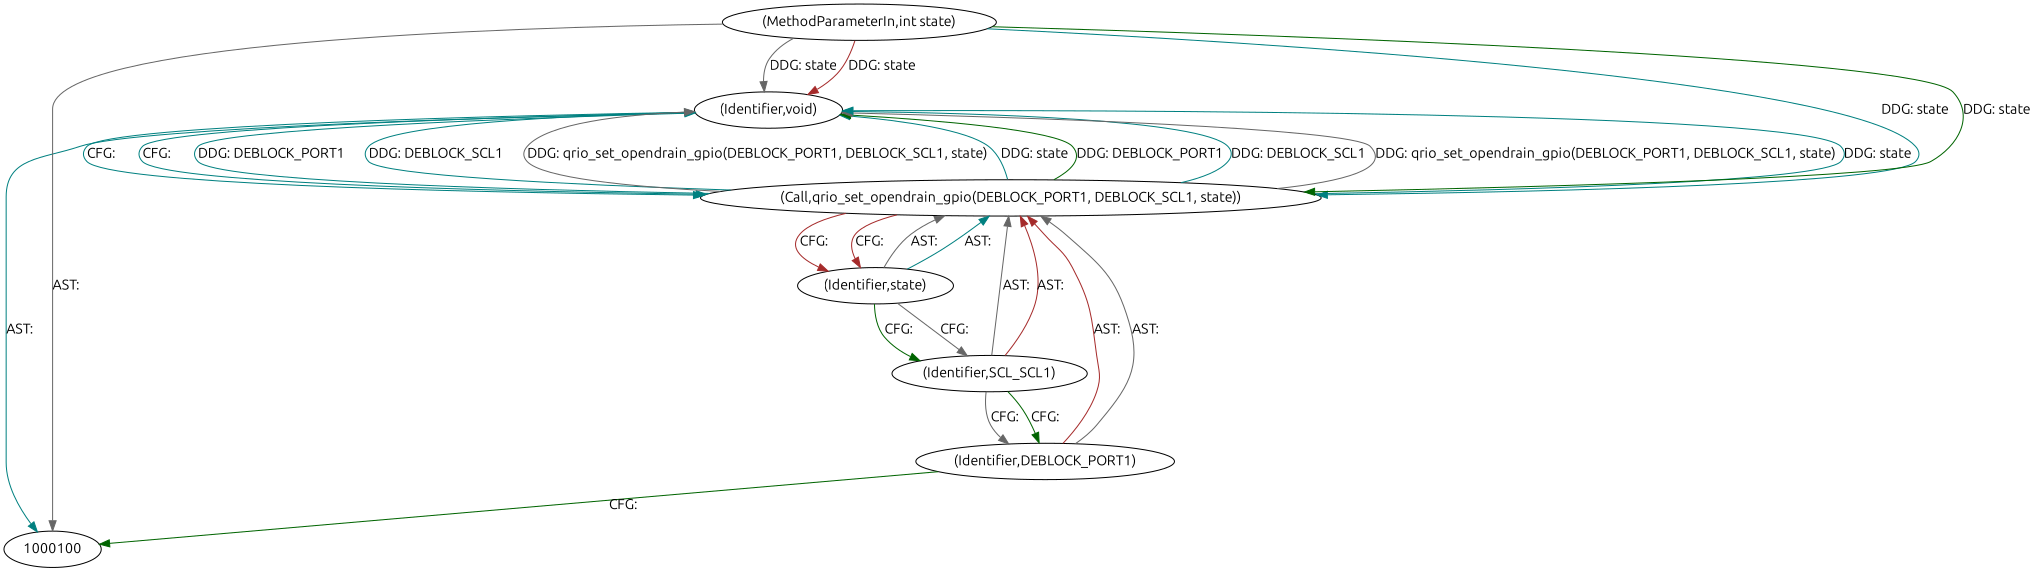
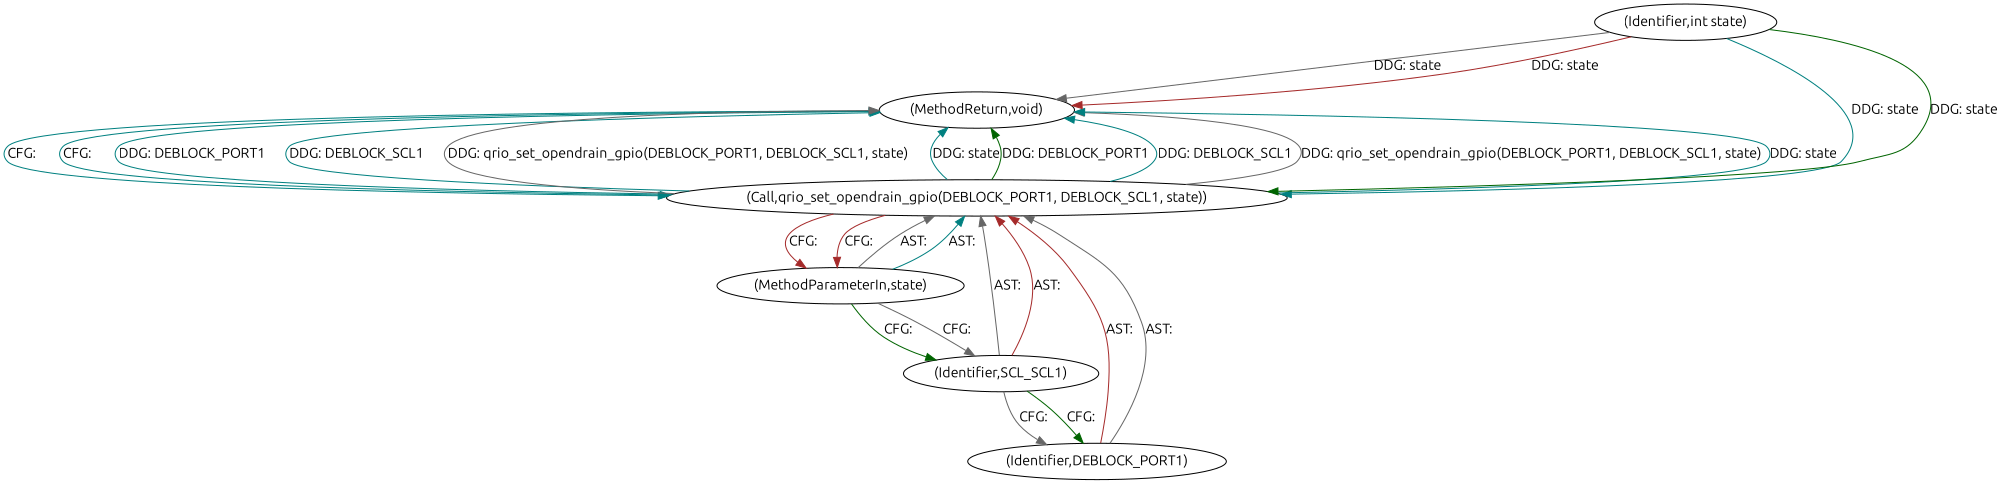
(859, 22) -> (1686, 22)
(768, 110) -> (977, 110)
(876, 286) -> (841, 286)
(53, 549) -> none
